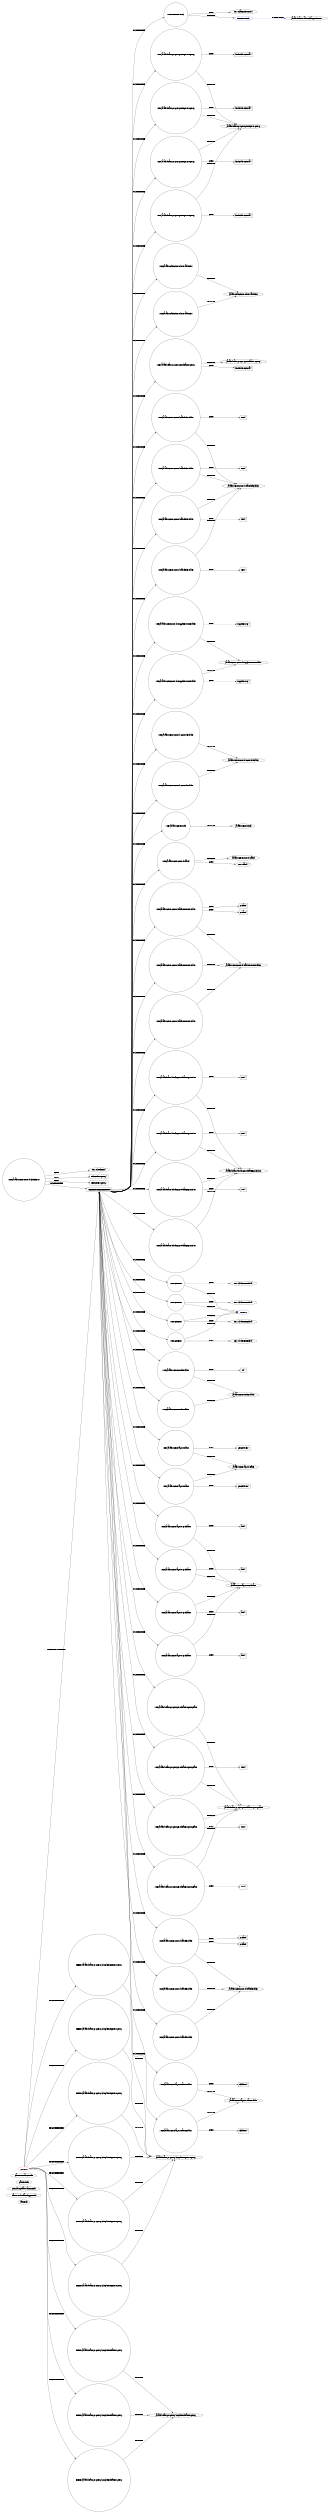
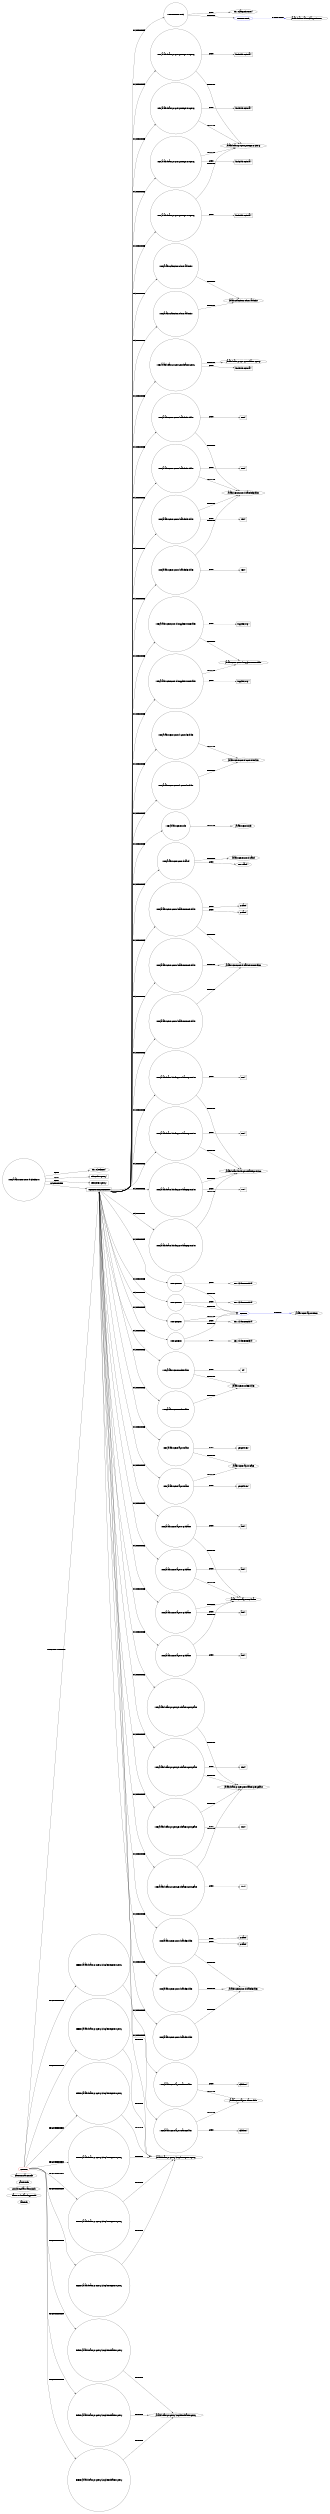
none -> (307, 1313)
